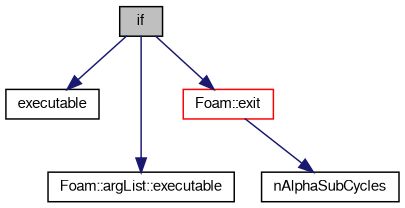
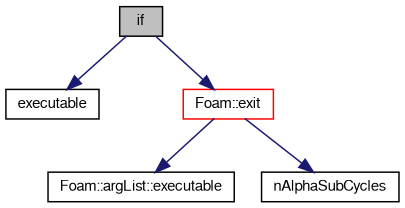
(141, 97) -> (190, 140)
